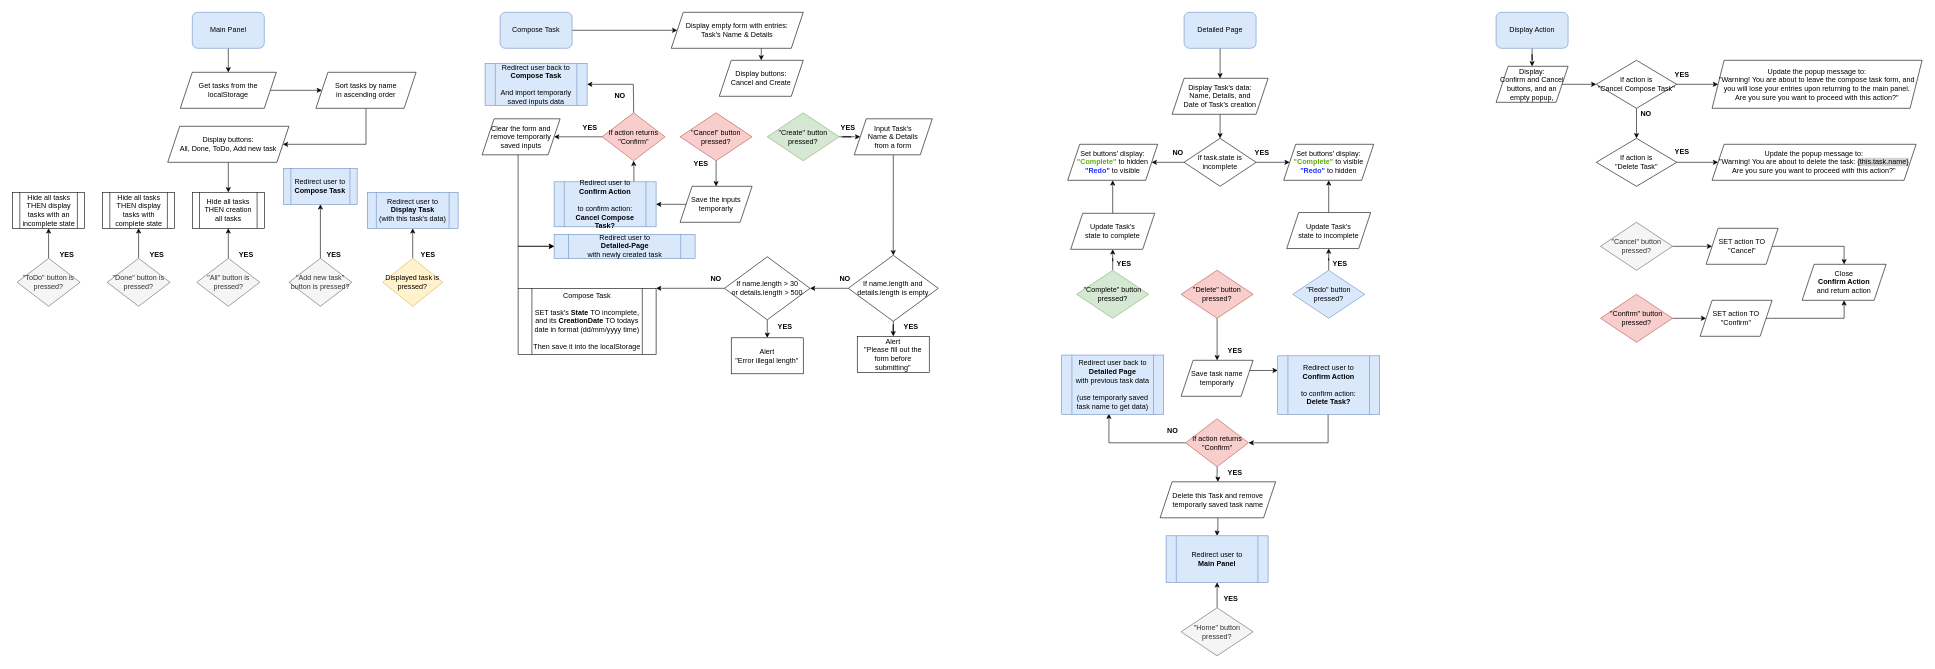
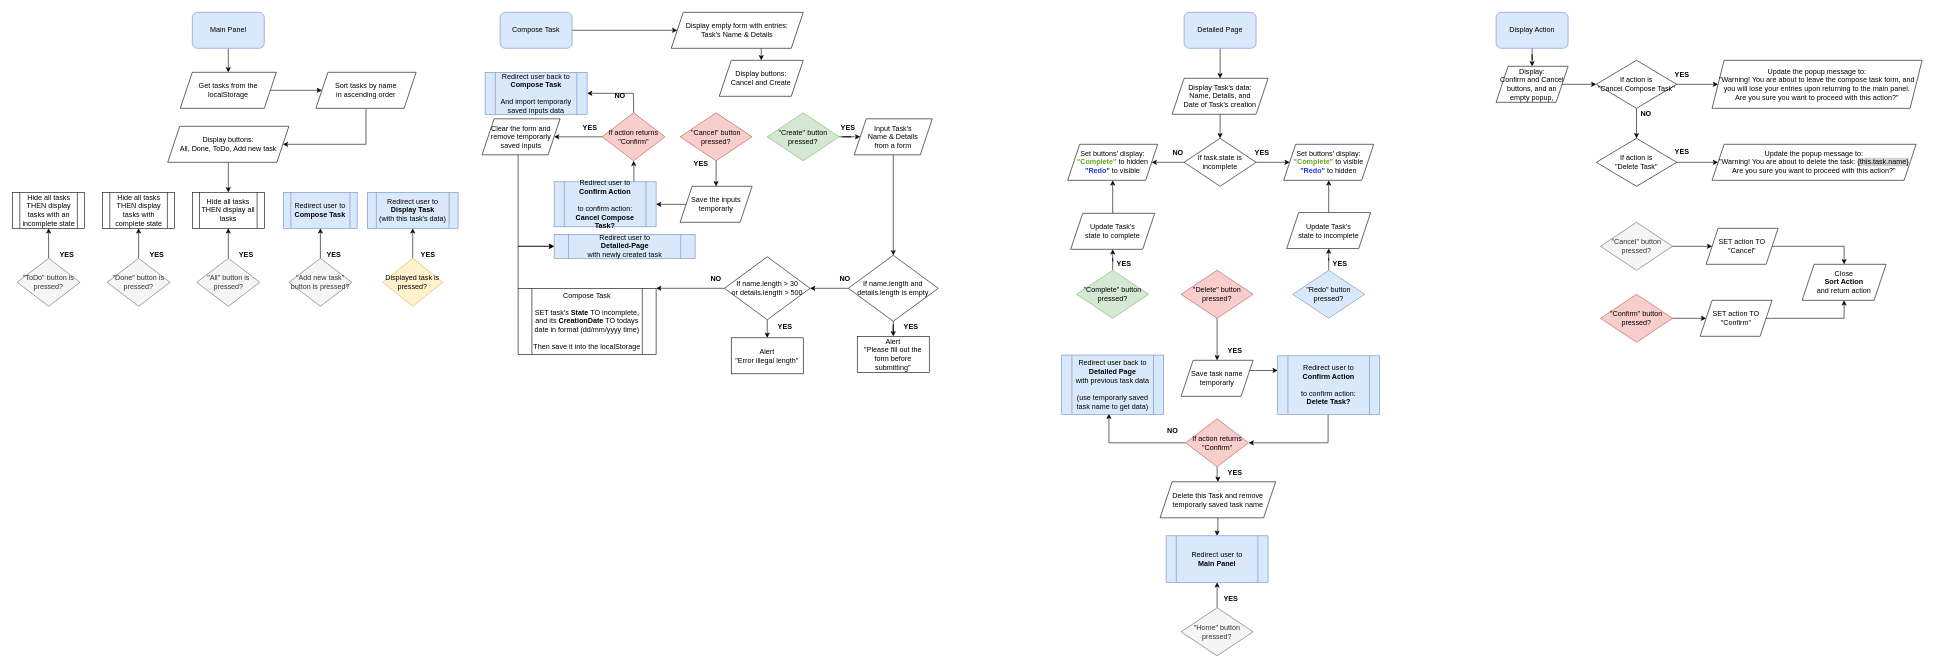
(536, 84) -> (536, 93)
(320, 186) -> (320, 210)
(228, 210) -> (228, 210)
(1844, 282) -> (1844, 282)
